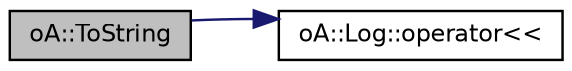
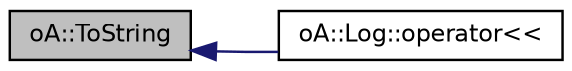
(222, 19) -> (247, 52)
